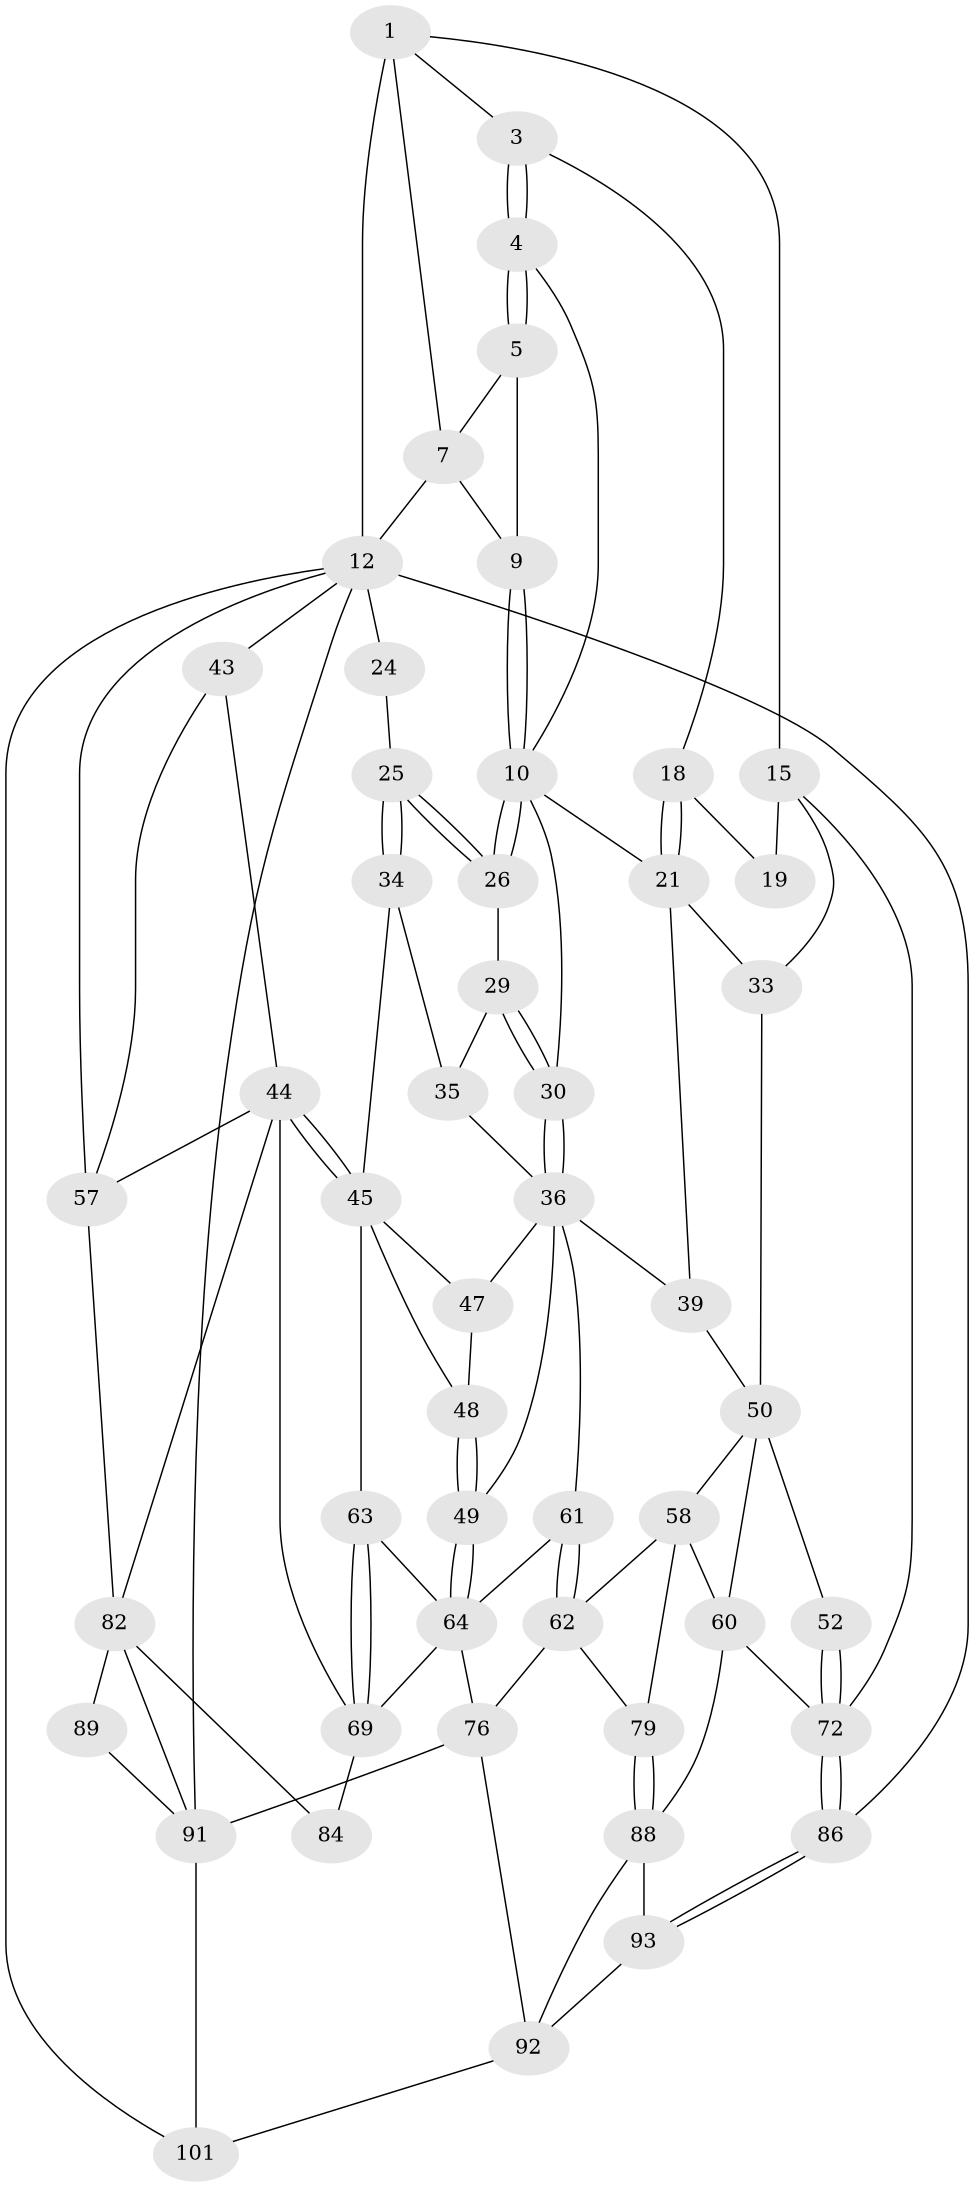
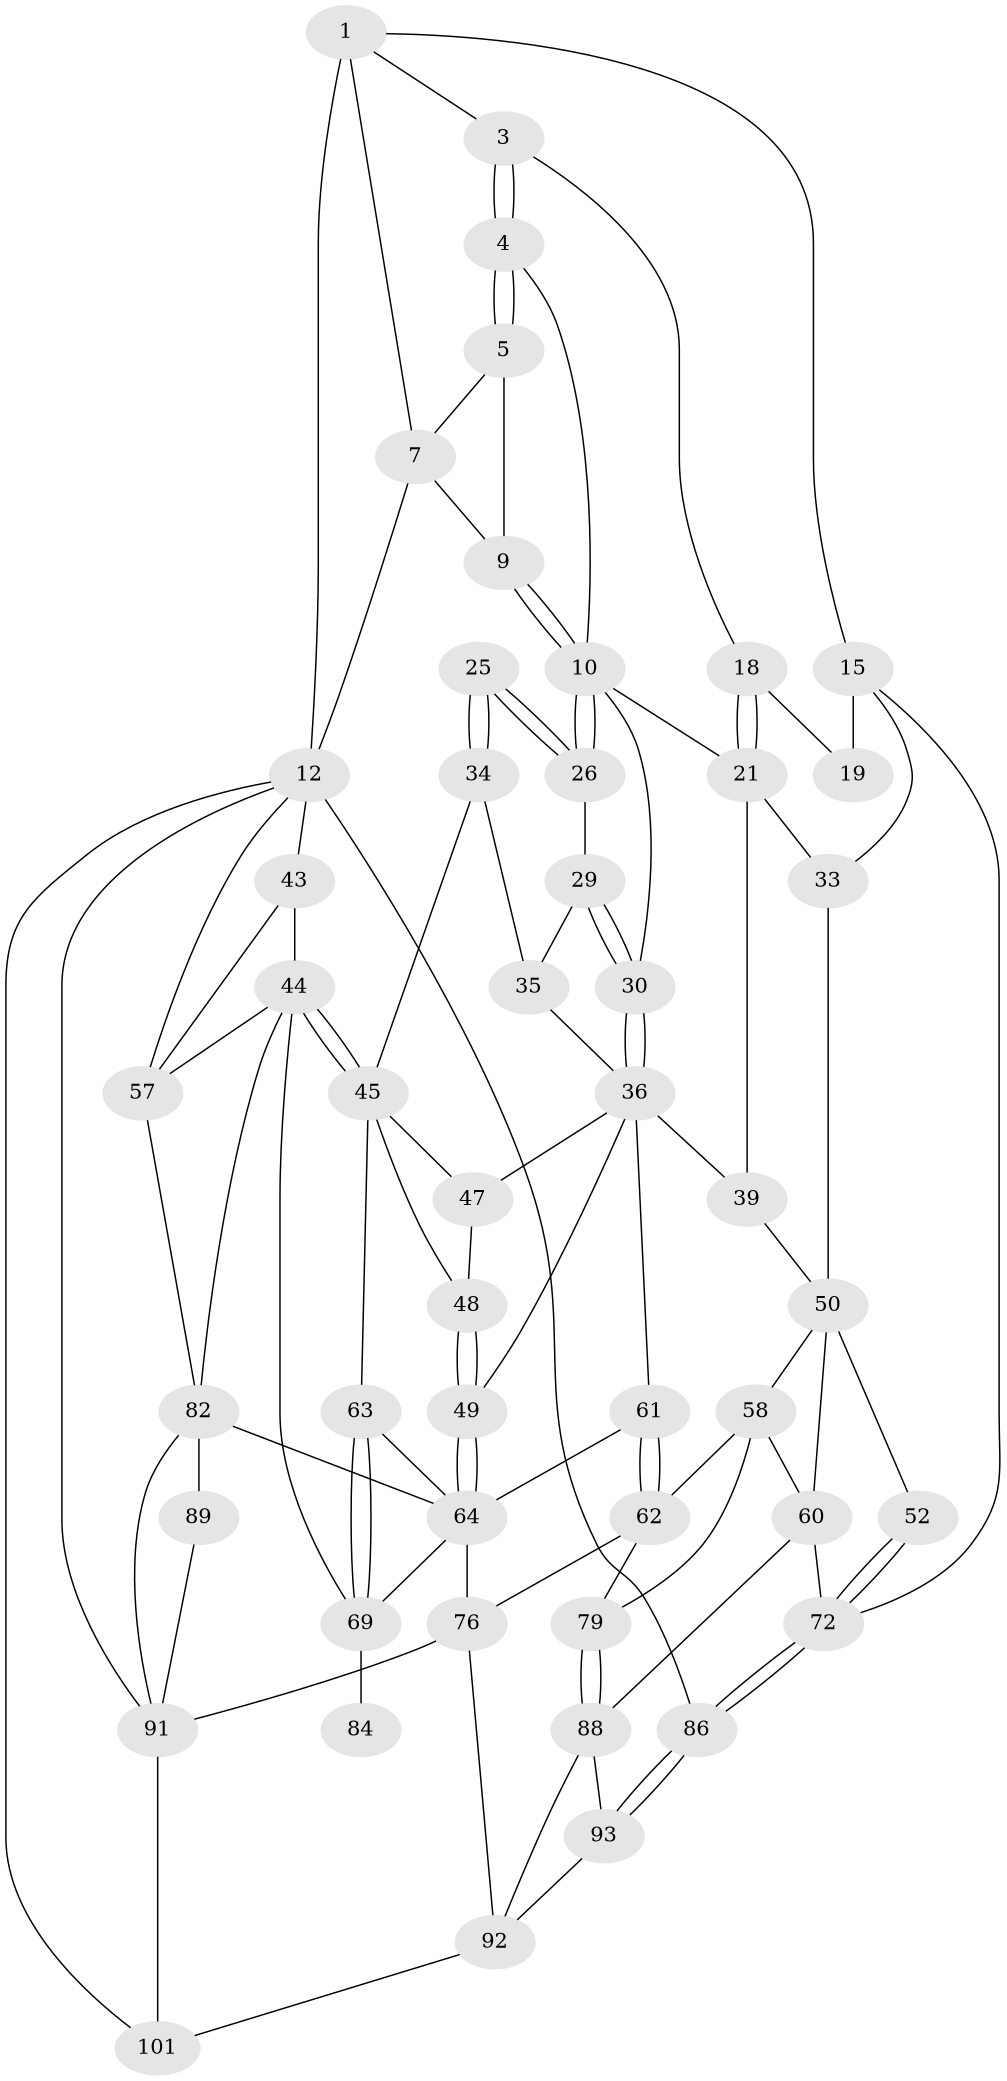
(385, 669) -> none
(223, 1730) -> (333, 1465)
